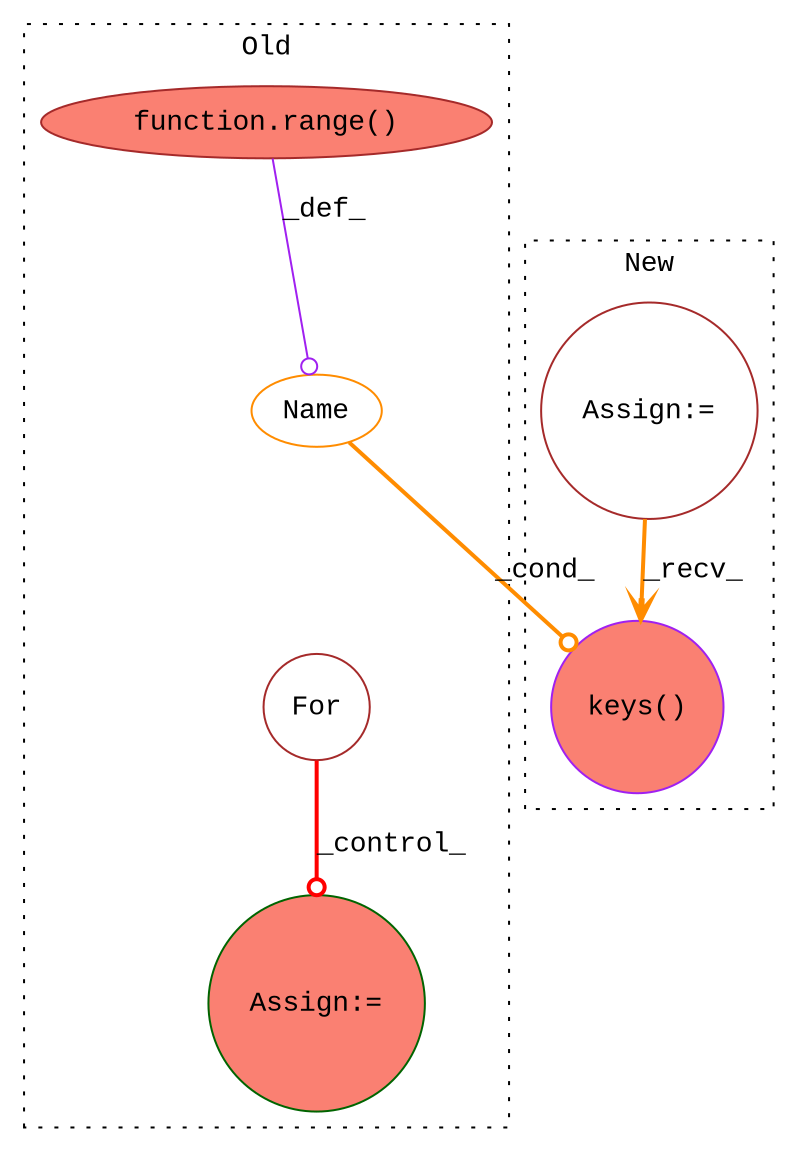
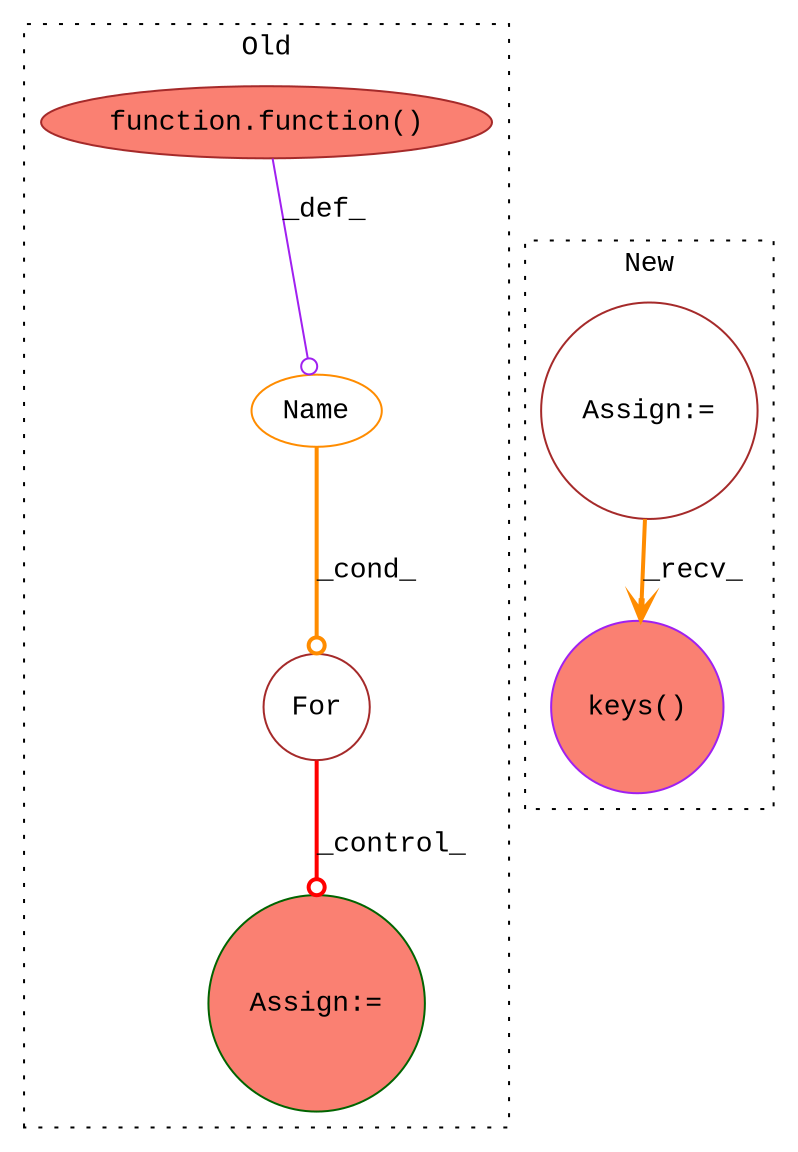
(267, 122) -> (267, 122)
(456, 539) -> (317, 542)
